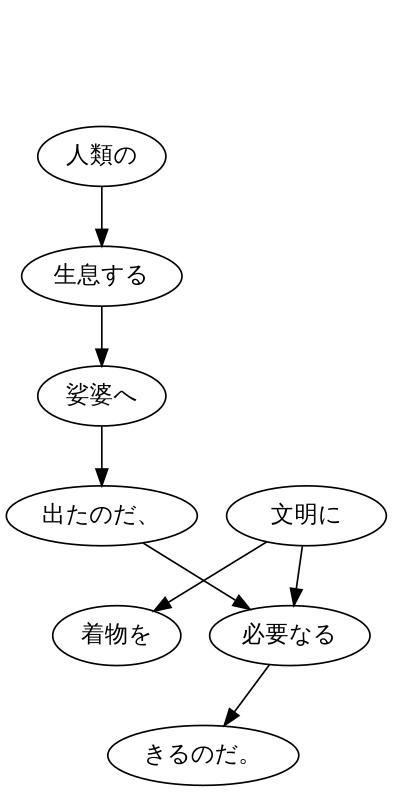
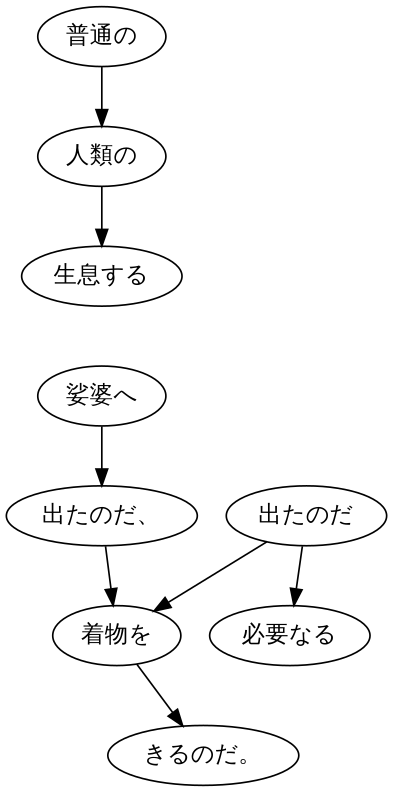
none -> (102, 37)
(102, 328) -> none
(306, 516) -> (306, 516)
(189, 572) -> (108, 568)
(252, 688) -> (155, 688)
